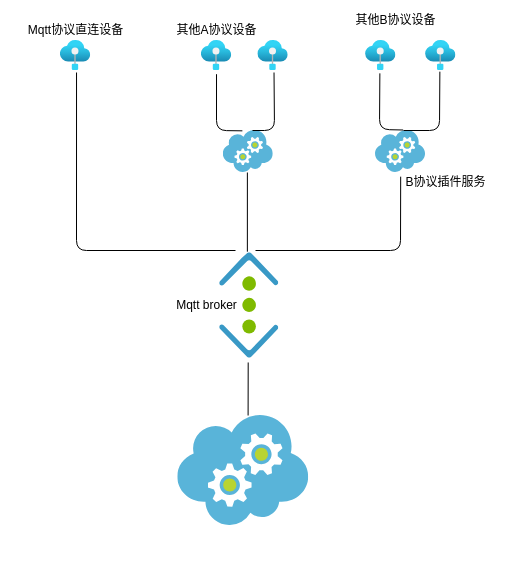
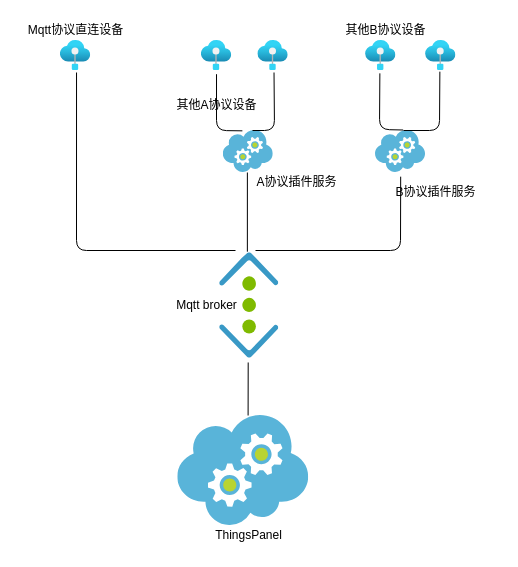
(396, 21) -> (386, 31)
(217, 31) -> (217, 106)
none -> (297, 183)
(446, 183) -> (436, 193)
none -> (248, 536)
